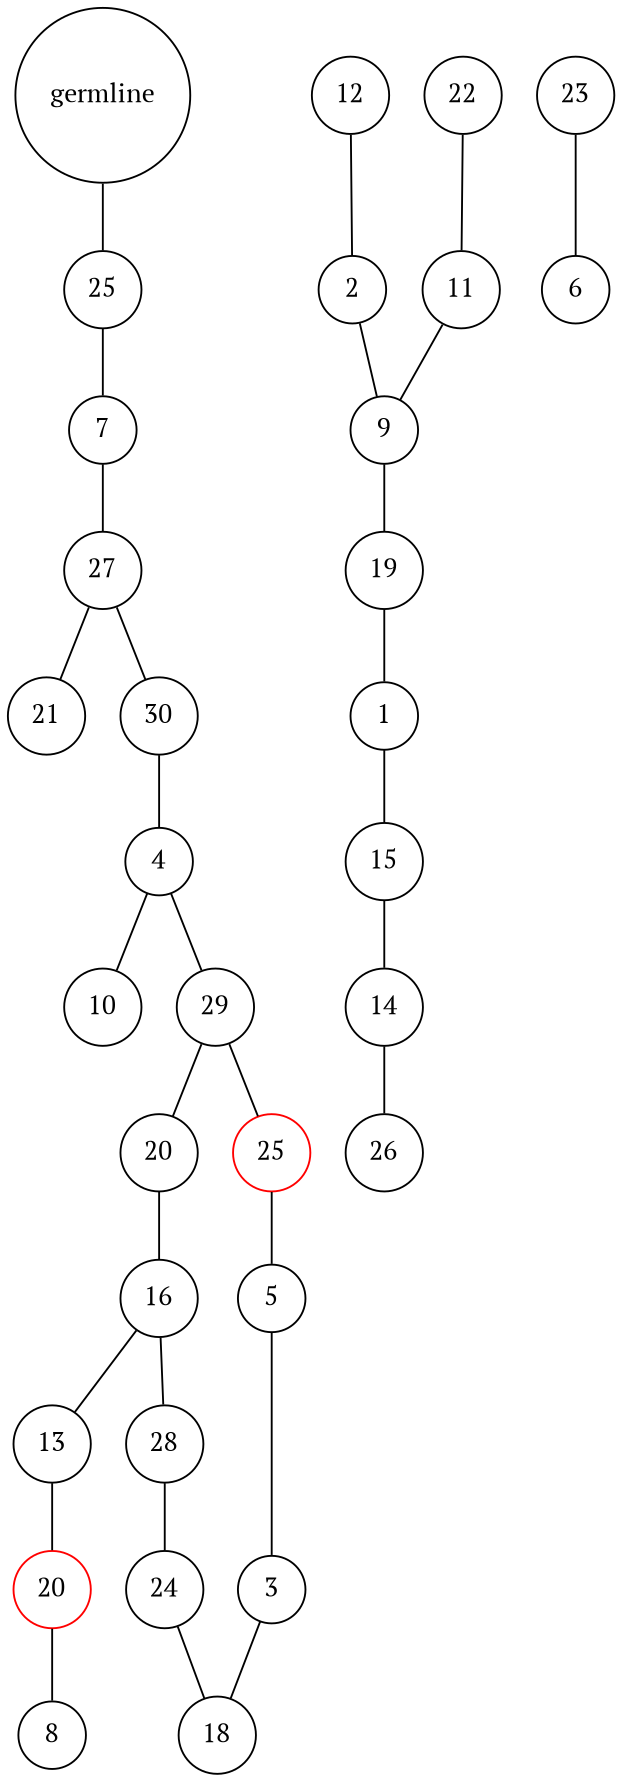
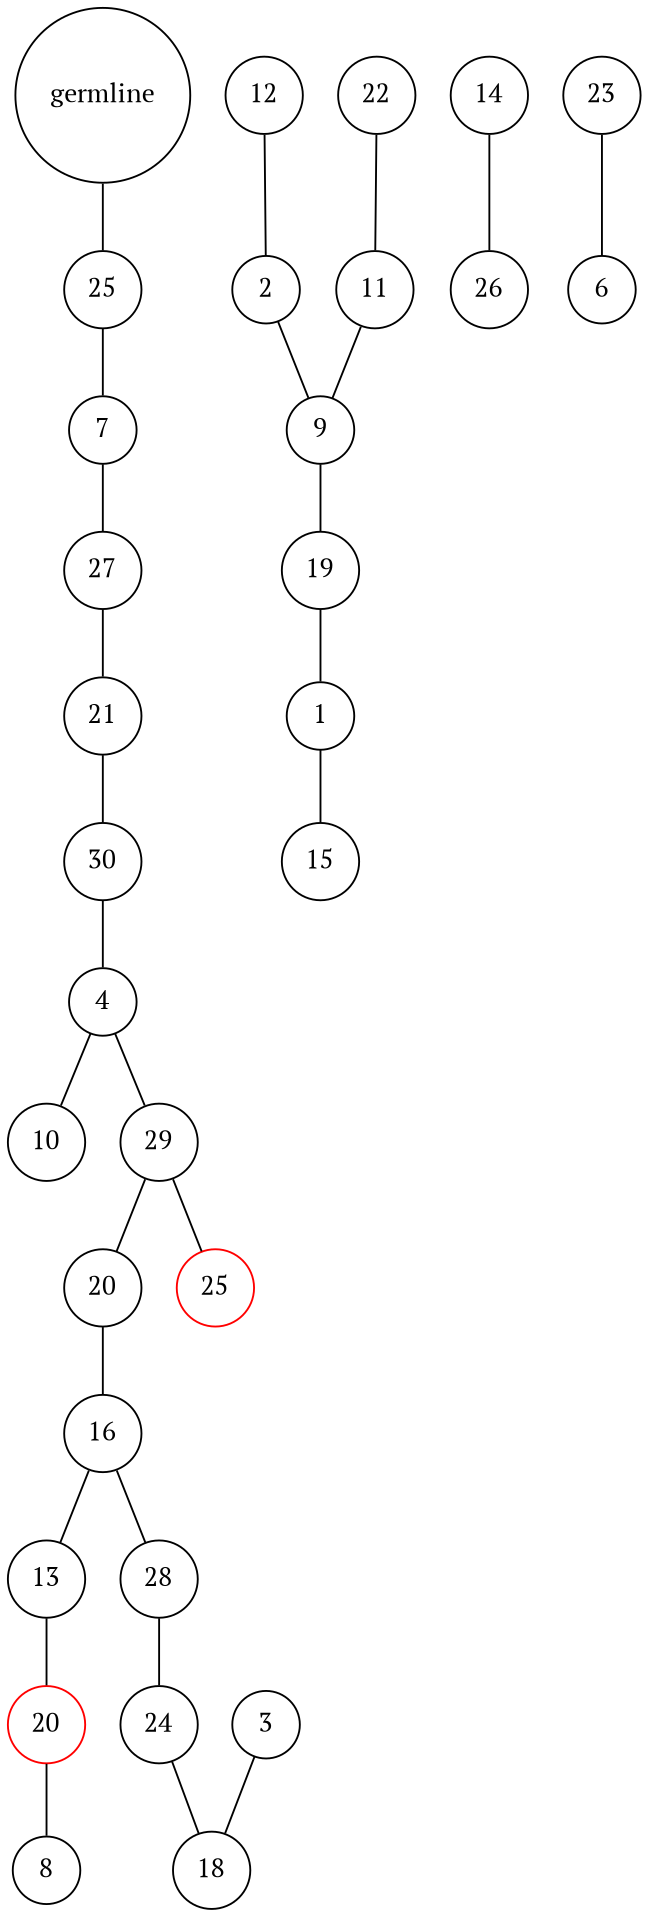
(131, 643) -> (103, 789)
(384, 934) -> none
(272, 1298) -> none
